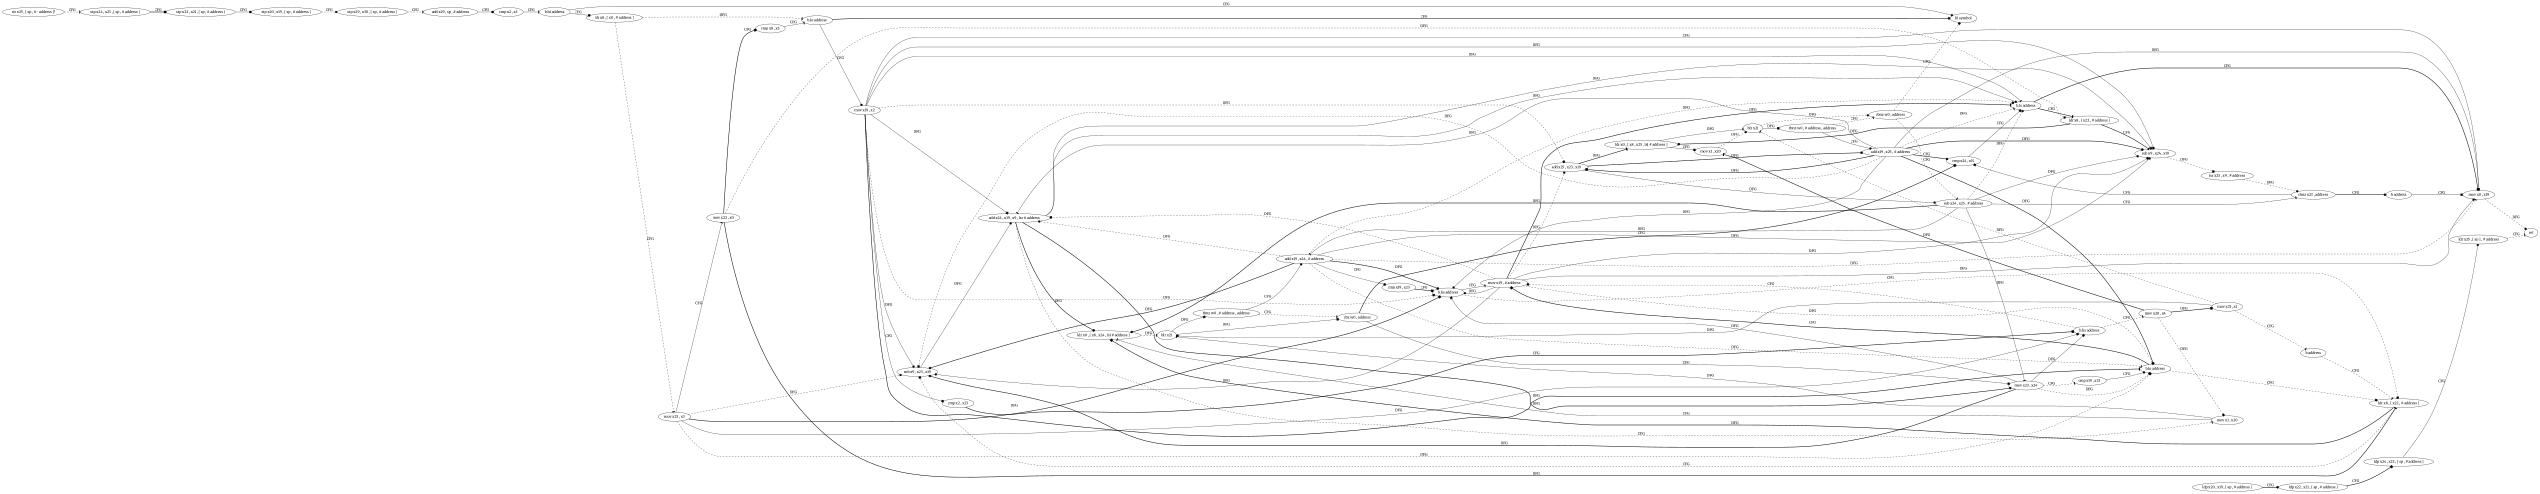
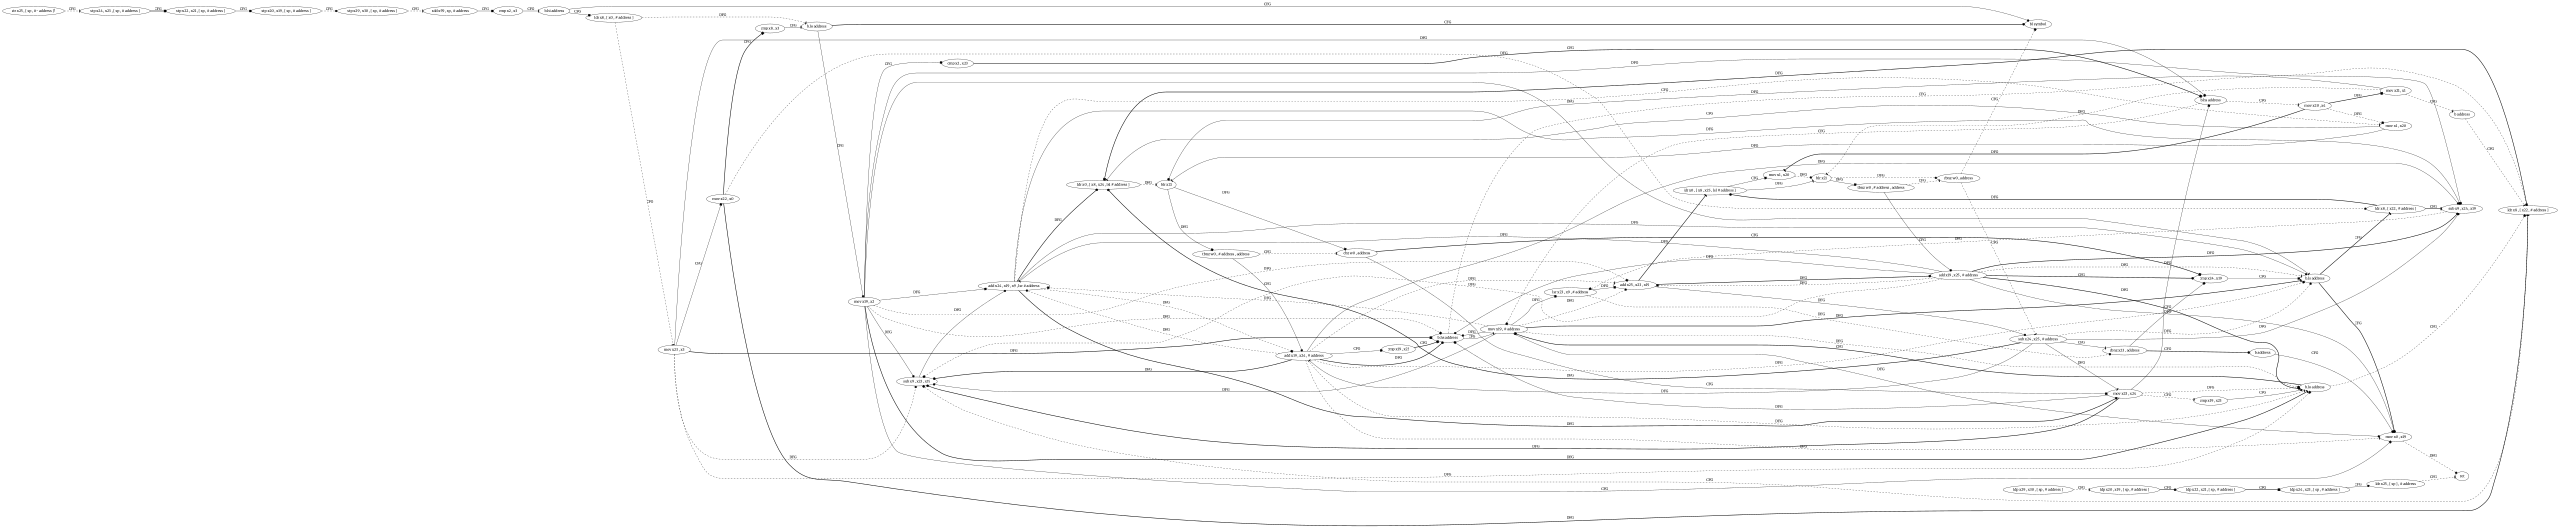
(451, 12) -> (450, 11)
(1731, 172) -> (1797, 285)
(1848, 253) -> (1531, 308)
none -> (1453, 282)
none -> (1603, 289)
none -> (1169, 307)
(699, 318) -> (698, 276)
none -> (2038, 490)
